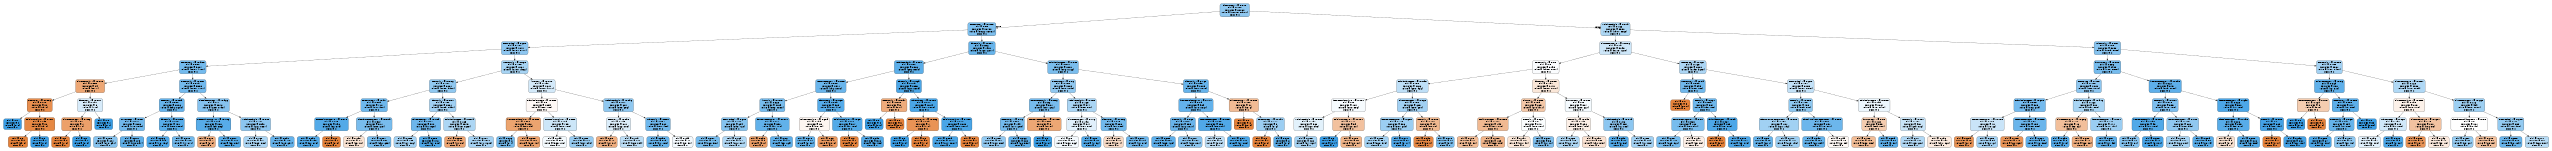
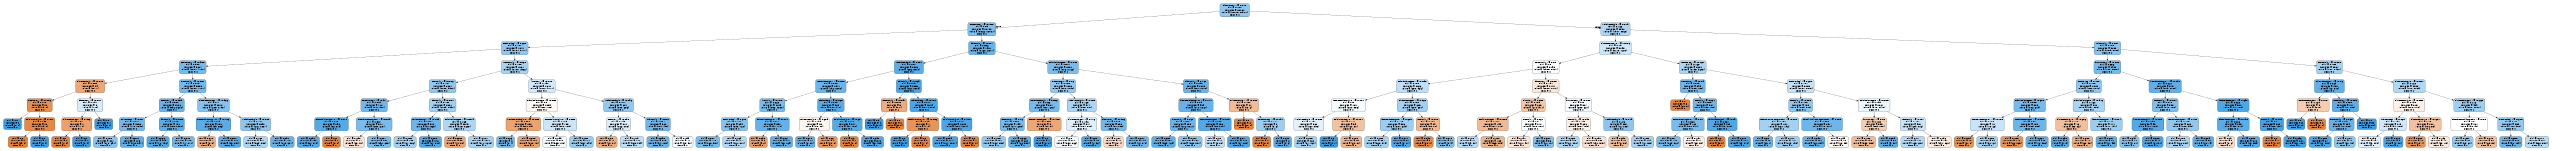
(1468, 142) -> (1468, 142)
(1619, 142) -> (1619, 142)
